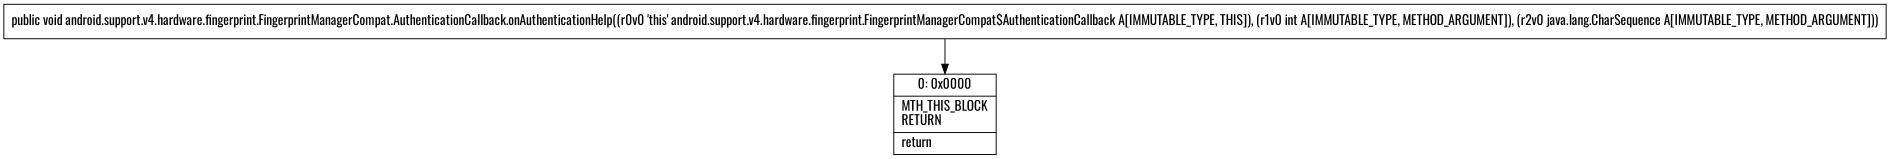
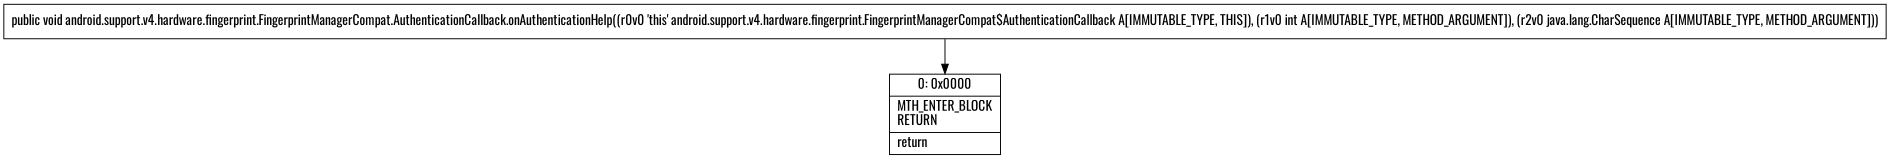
(945, 107) -> (945, 107)
